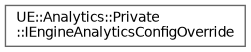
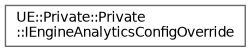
(125, 26) -> (125, 26)
